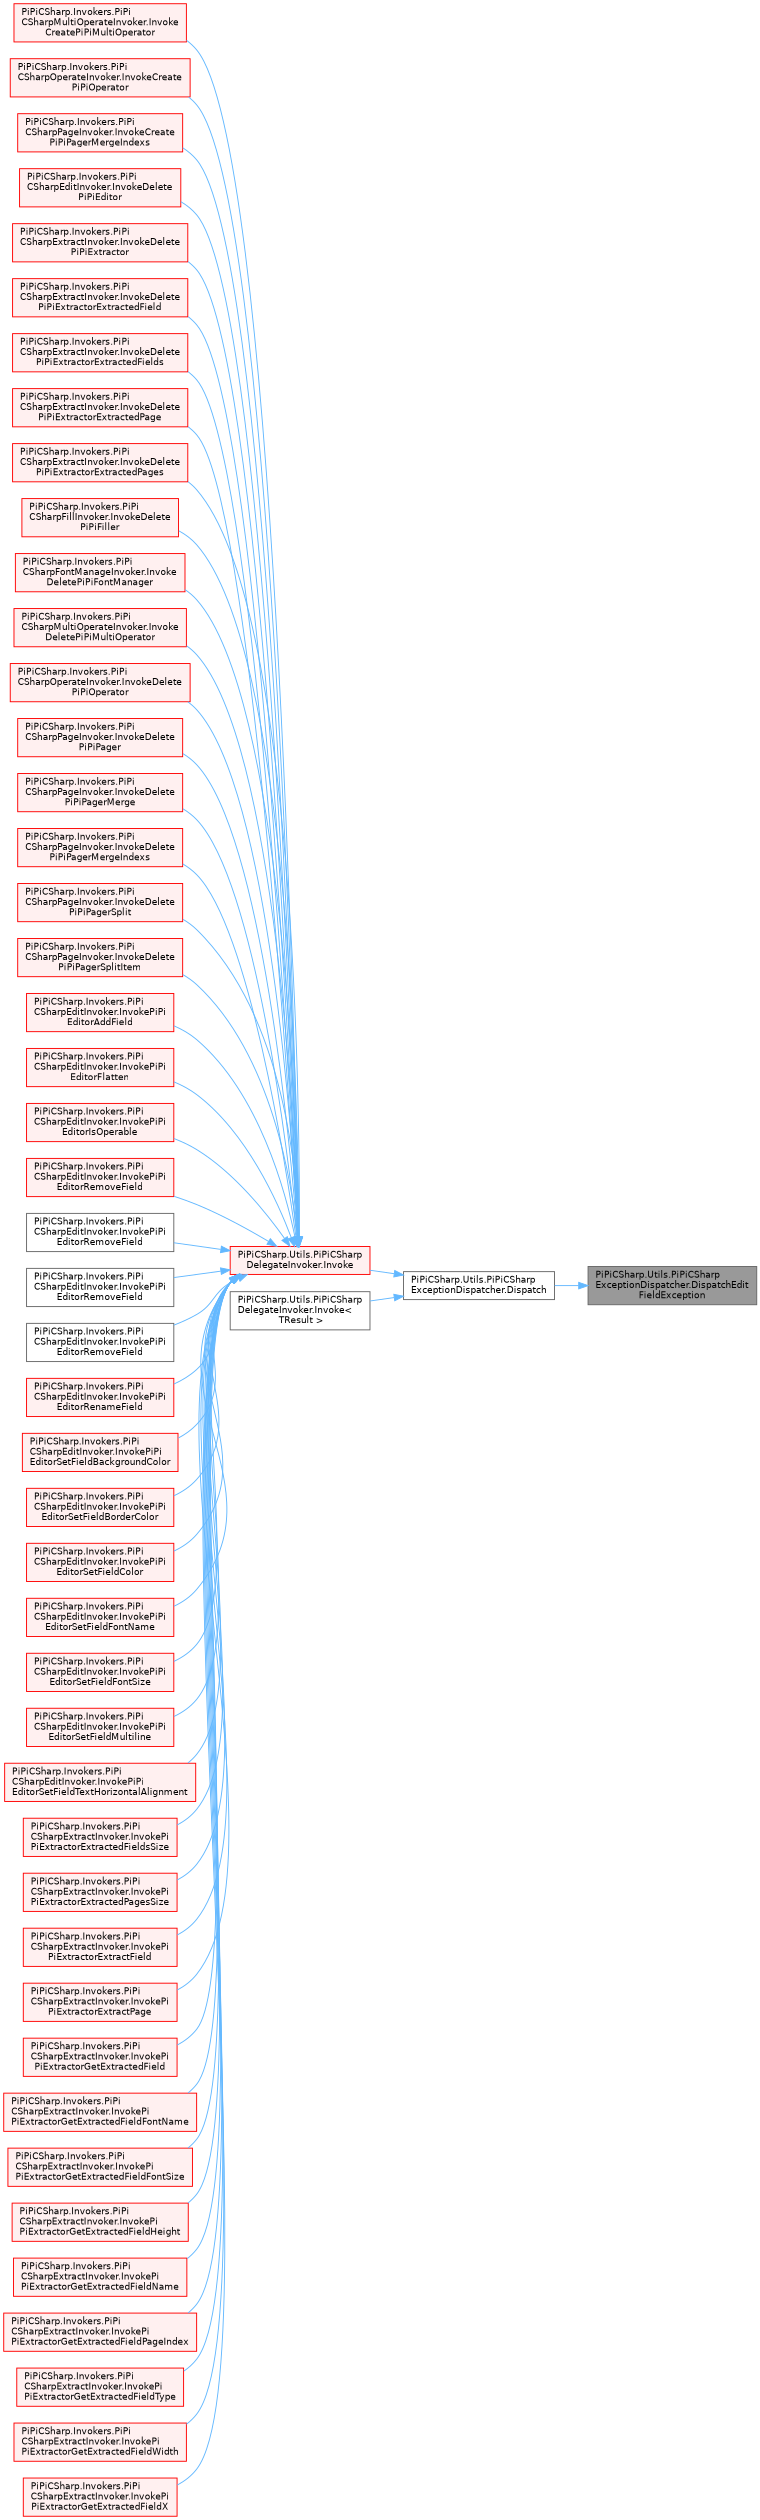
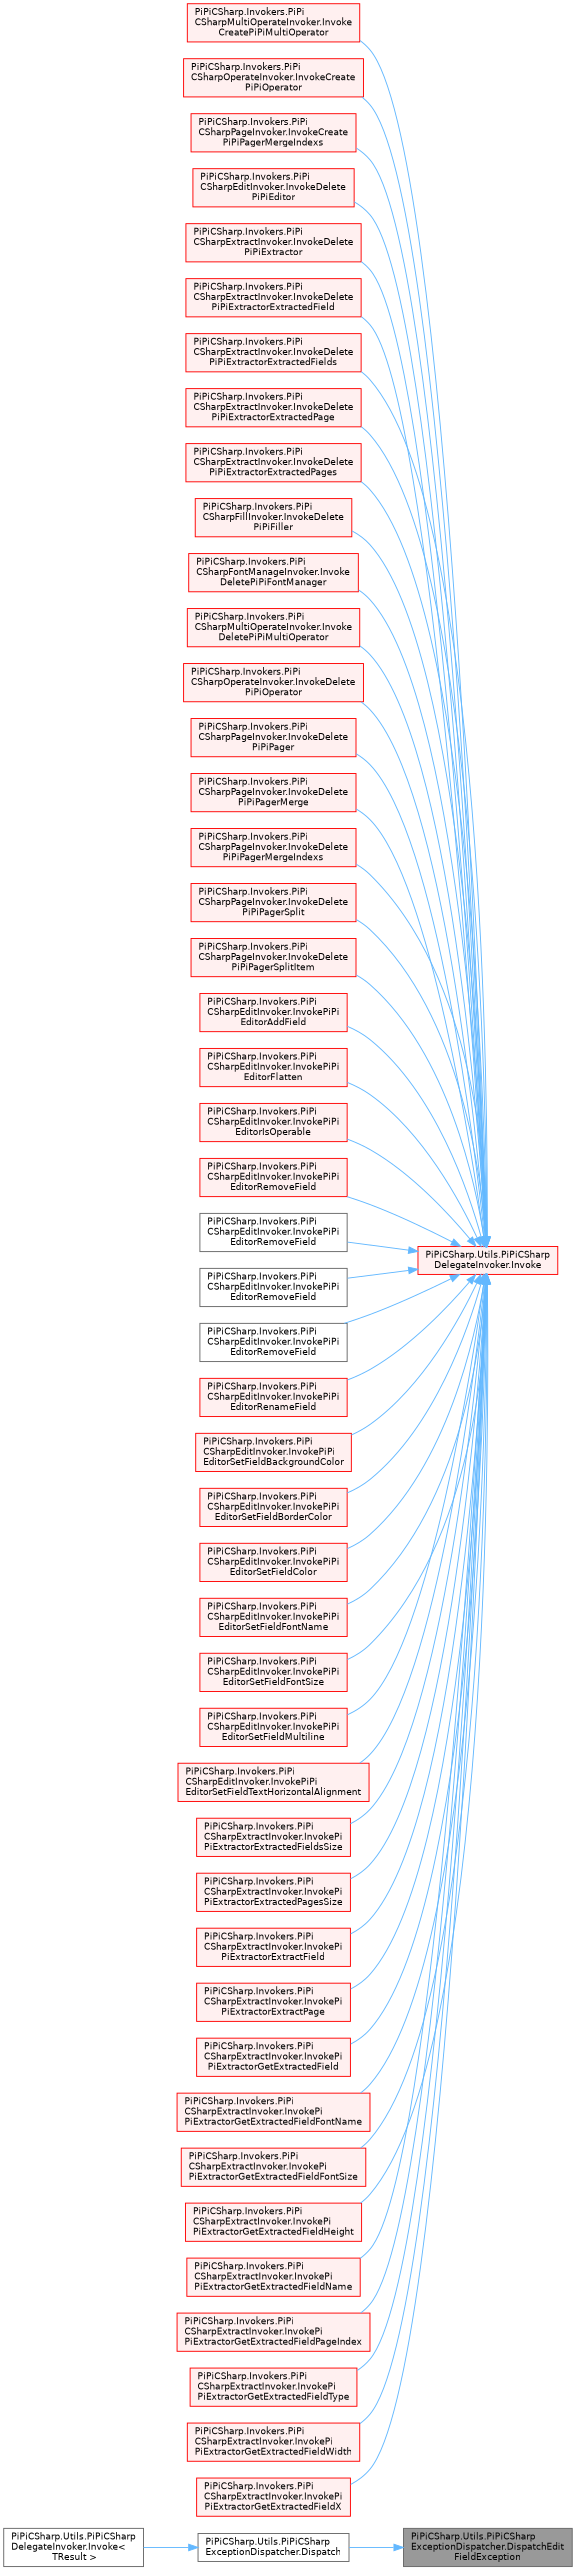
(382, 1272) -> none
